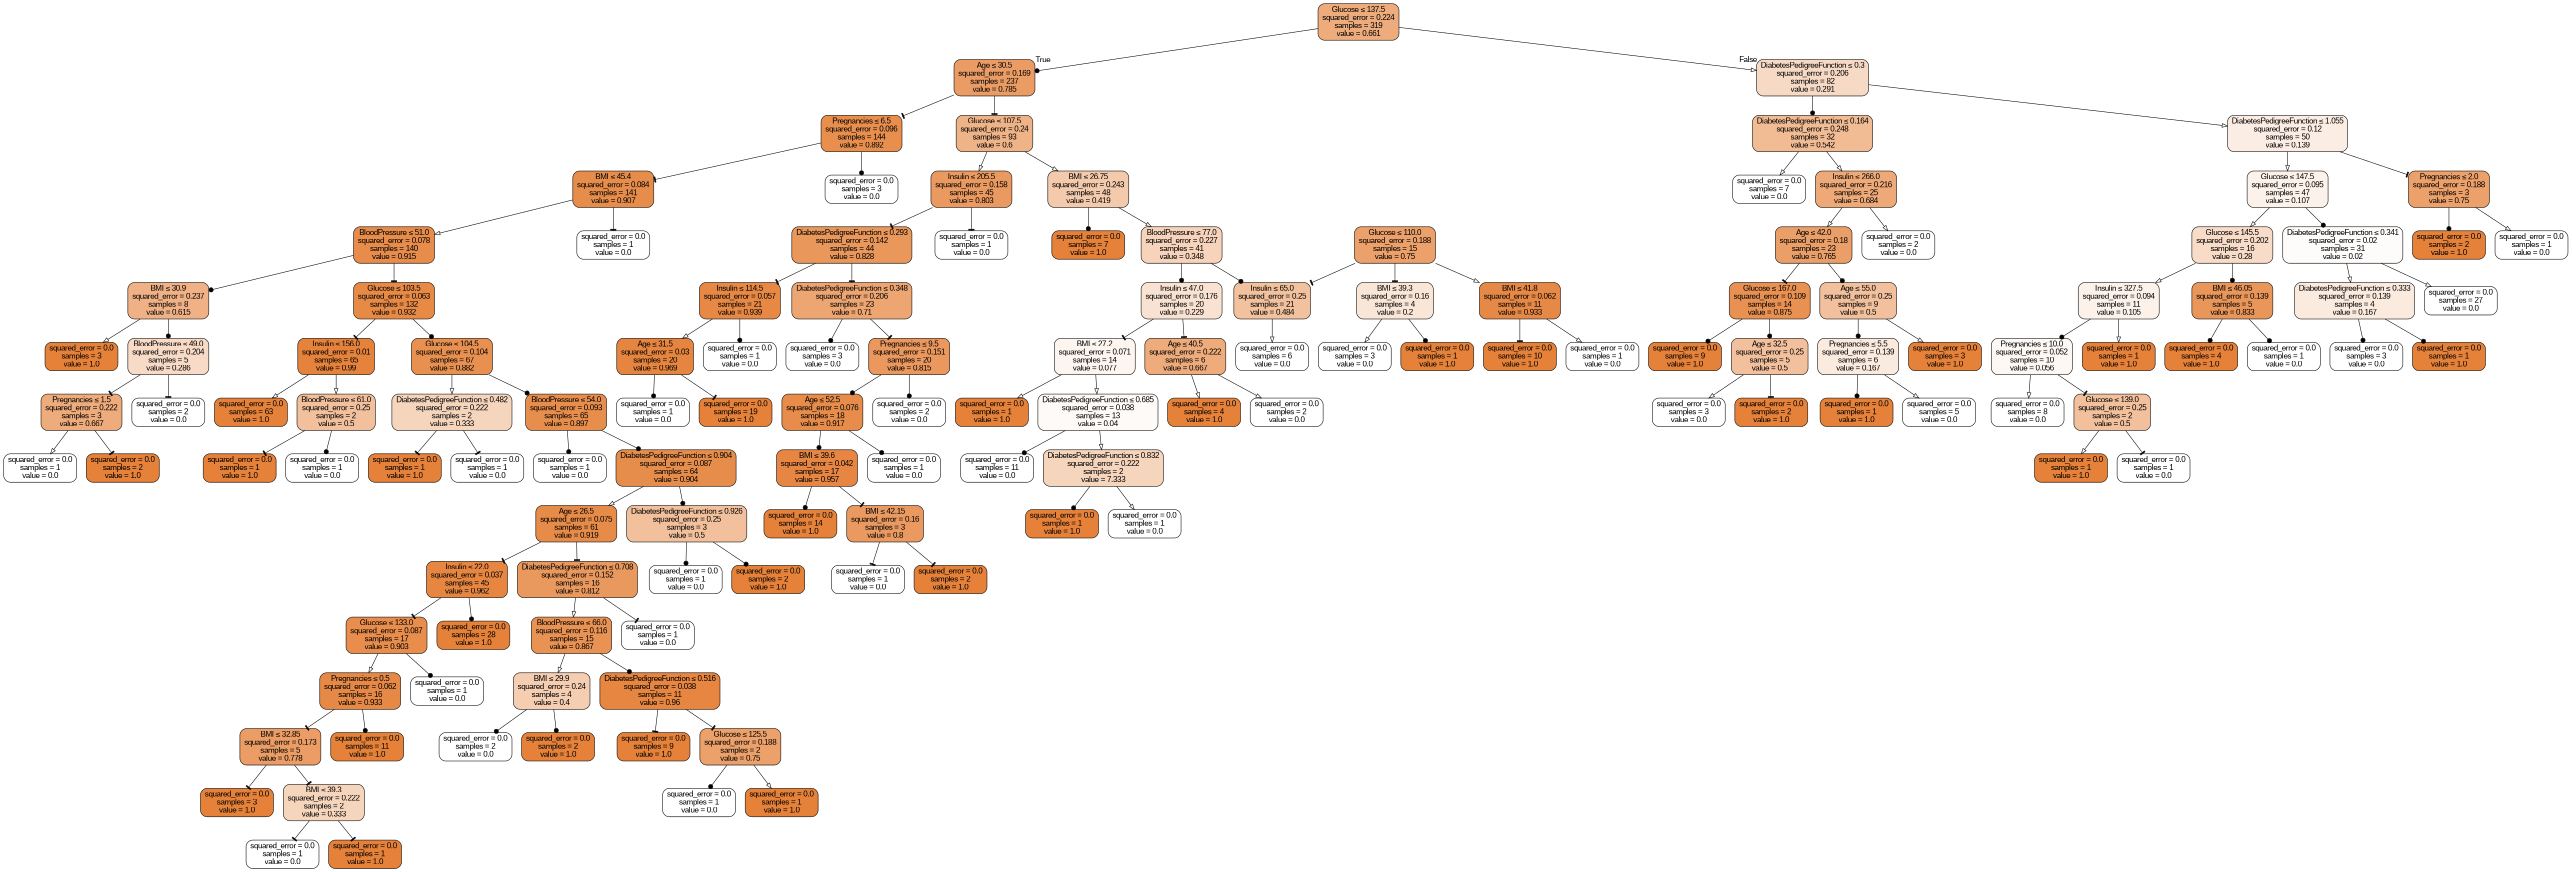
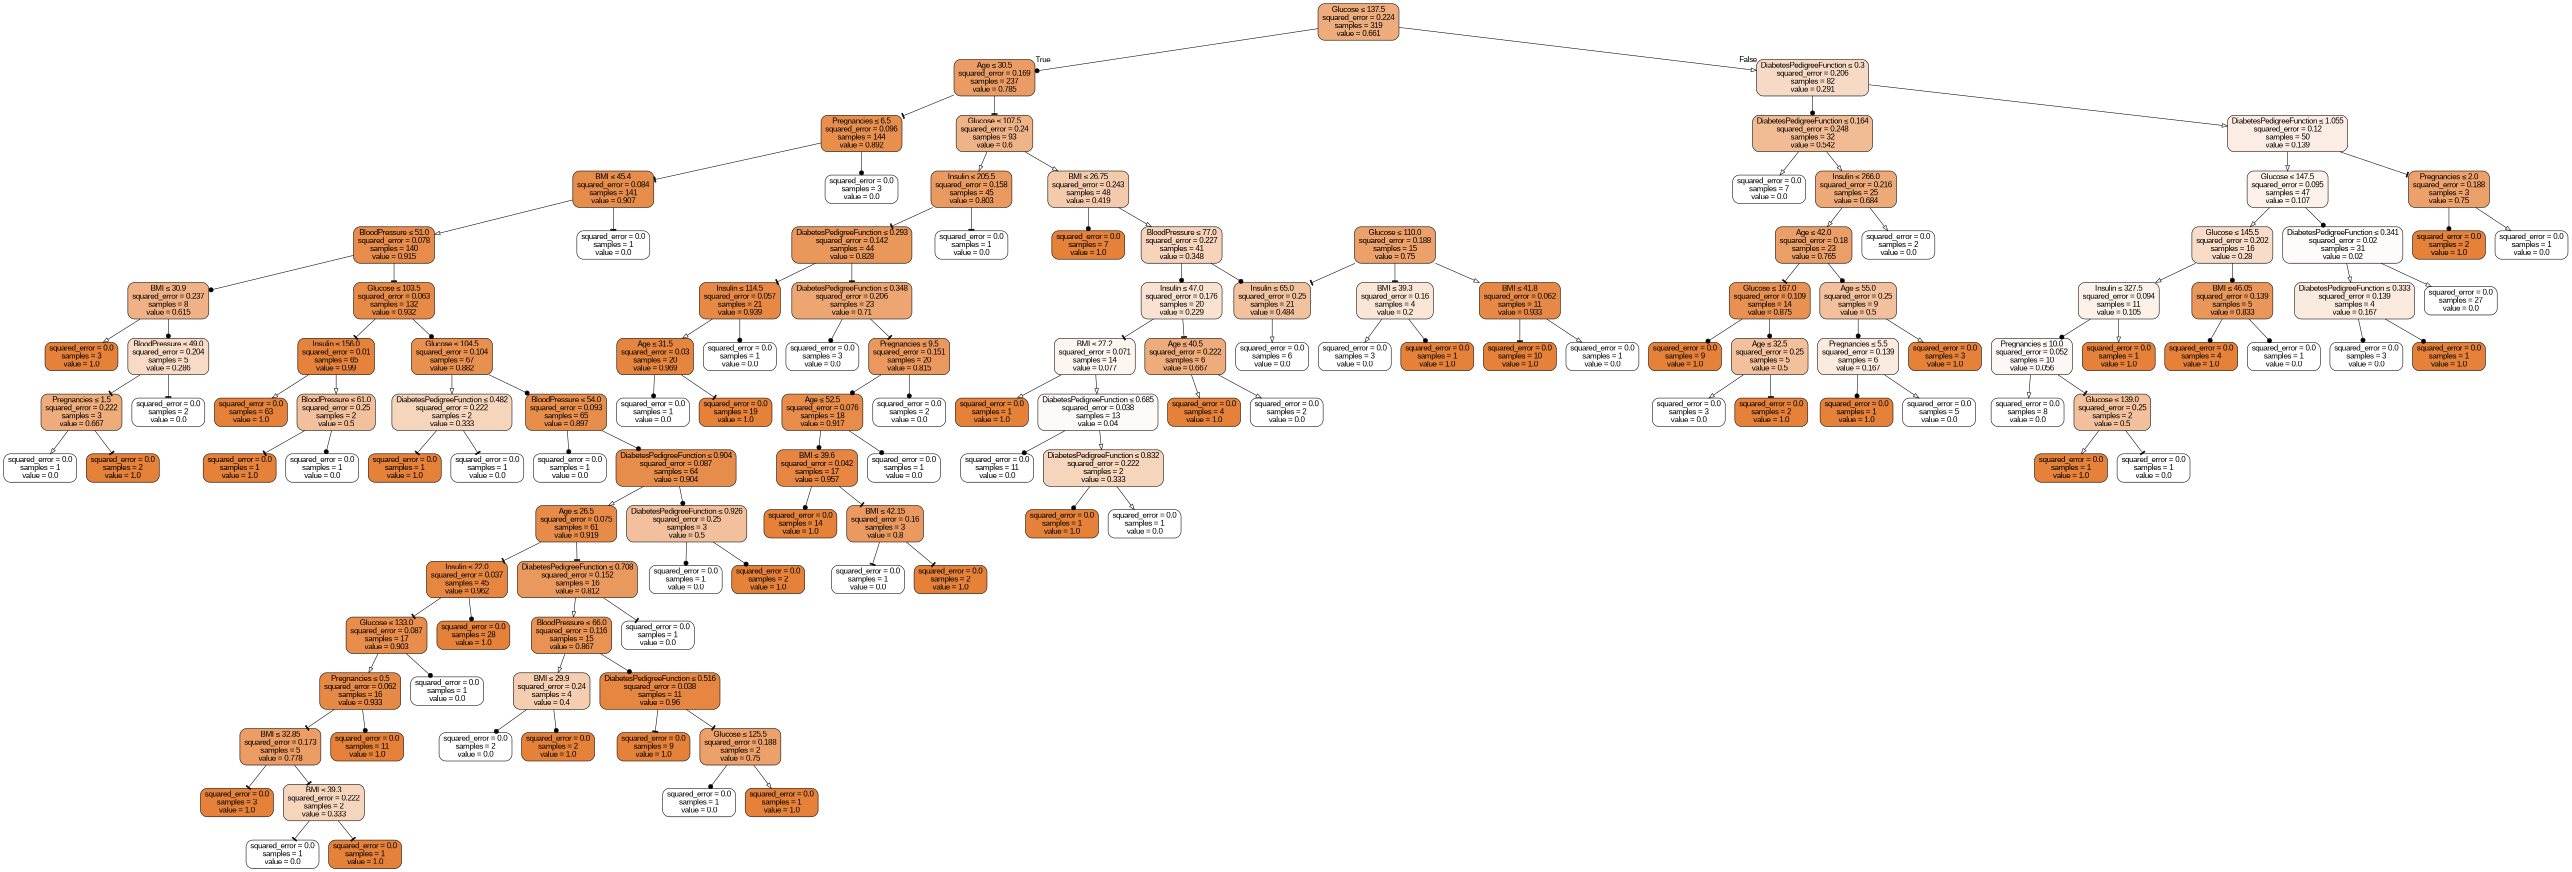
(1103, 480) -> (1103, 480)
